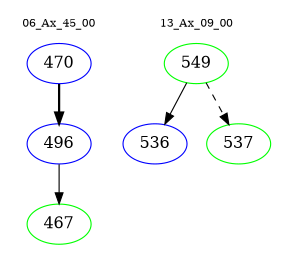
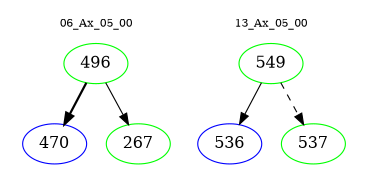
(59, 24) -> (96, 24)
(197, 24) -> (272, 24)
(59, 98) -> (78, 98)
(59, 144) -> (96, 64)
(59, 224) -> (138, 144)
